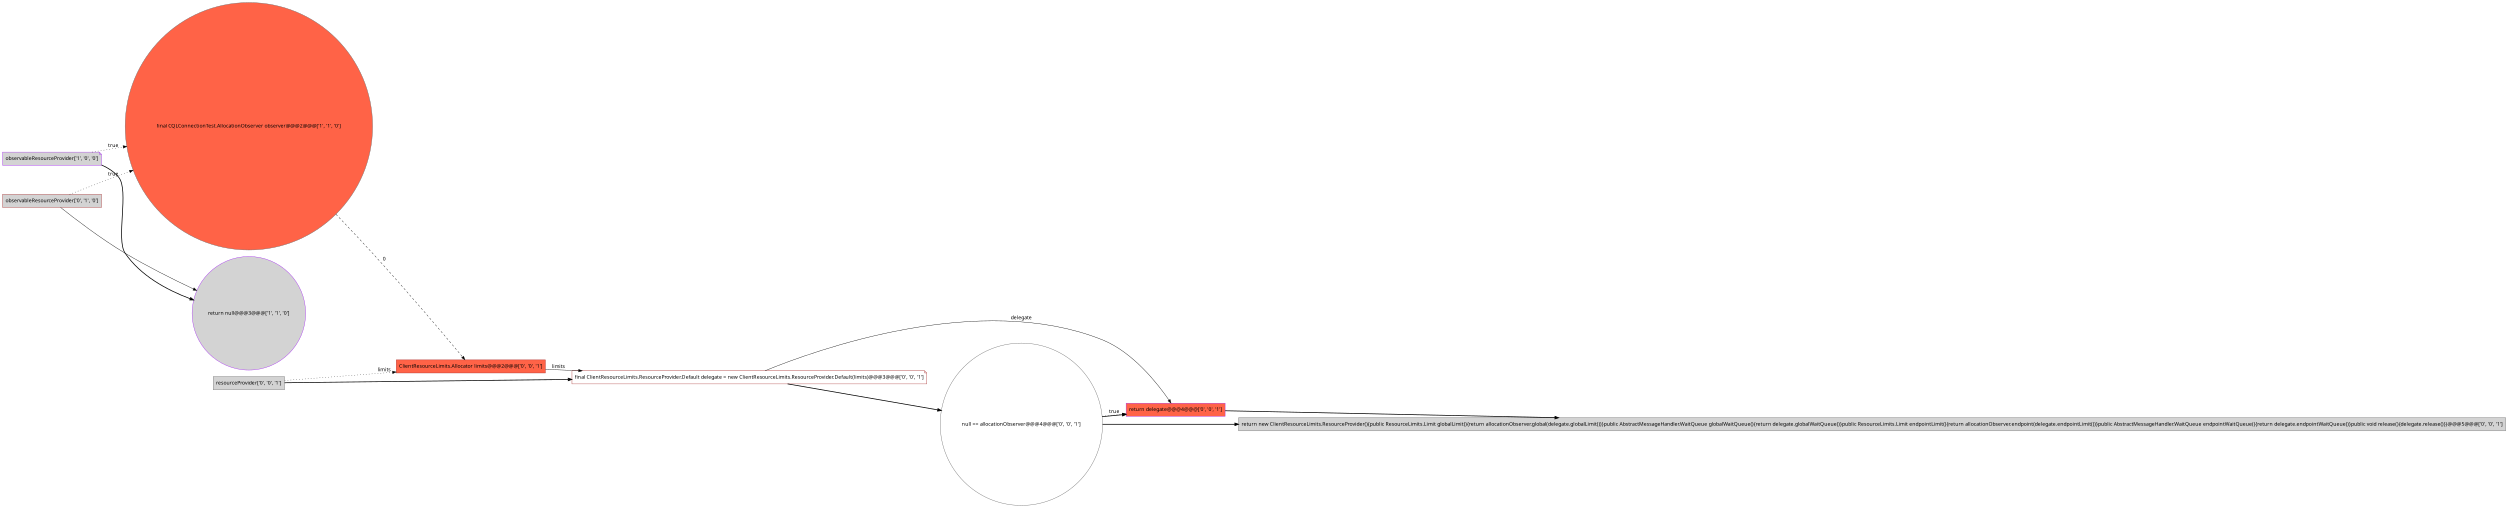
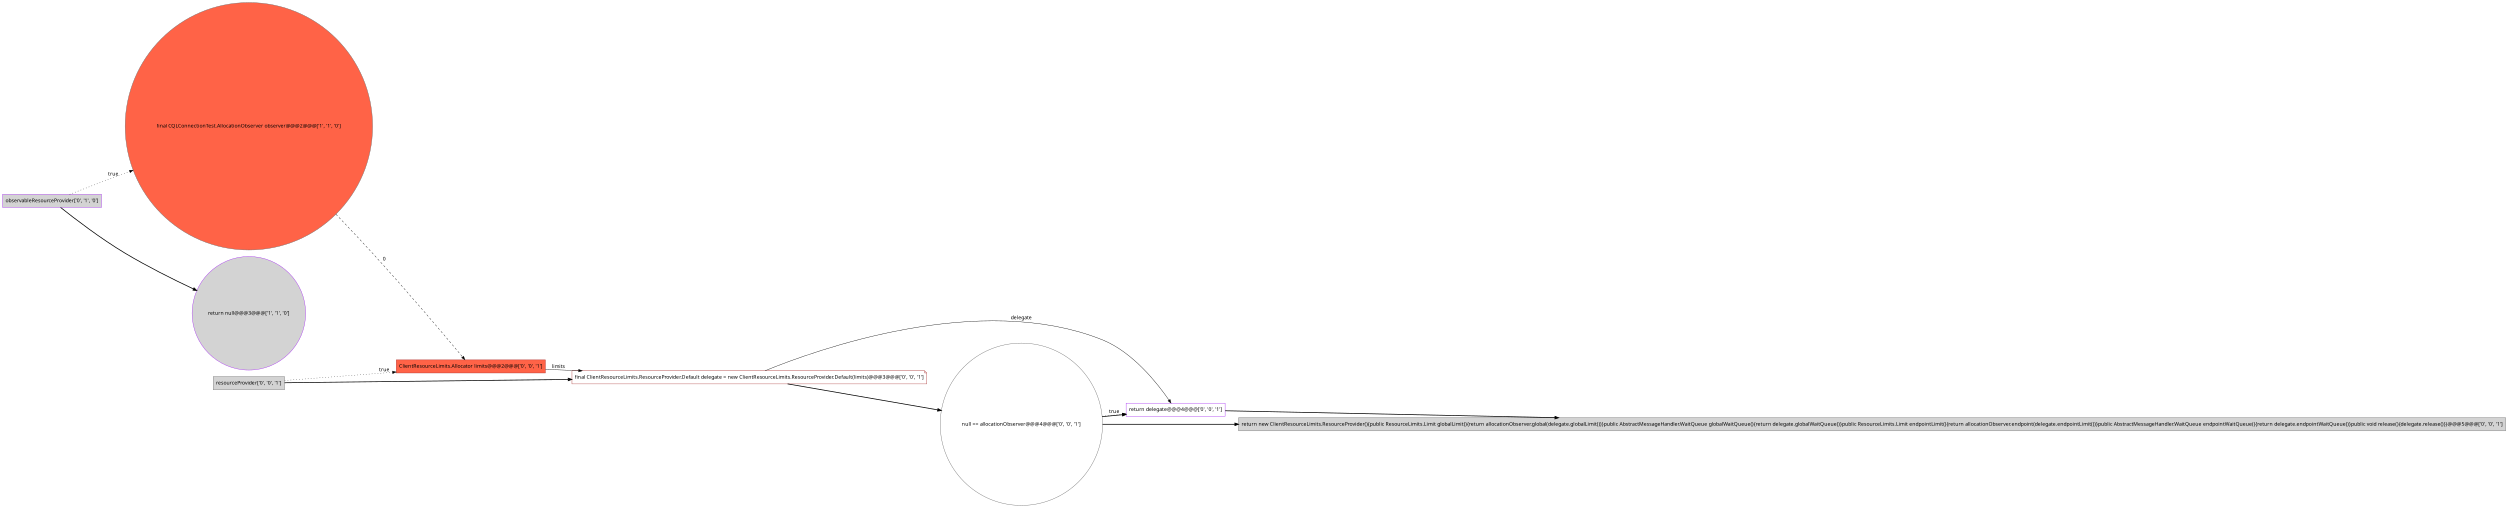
(52, 159) -> none
(52, 201) -> (52, 201)
(121, 251) -> (124, 253)
(384, 370) -> (384, 370)
(1176, 410) -> (1176, 410)
